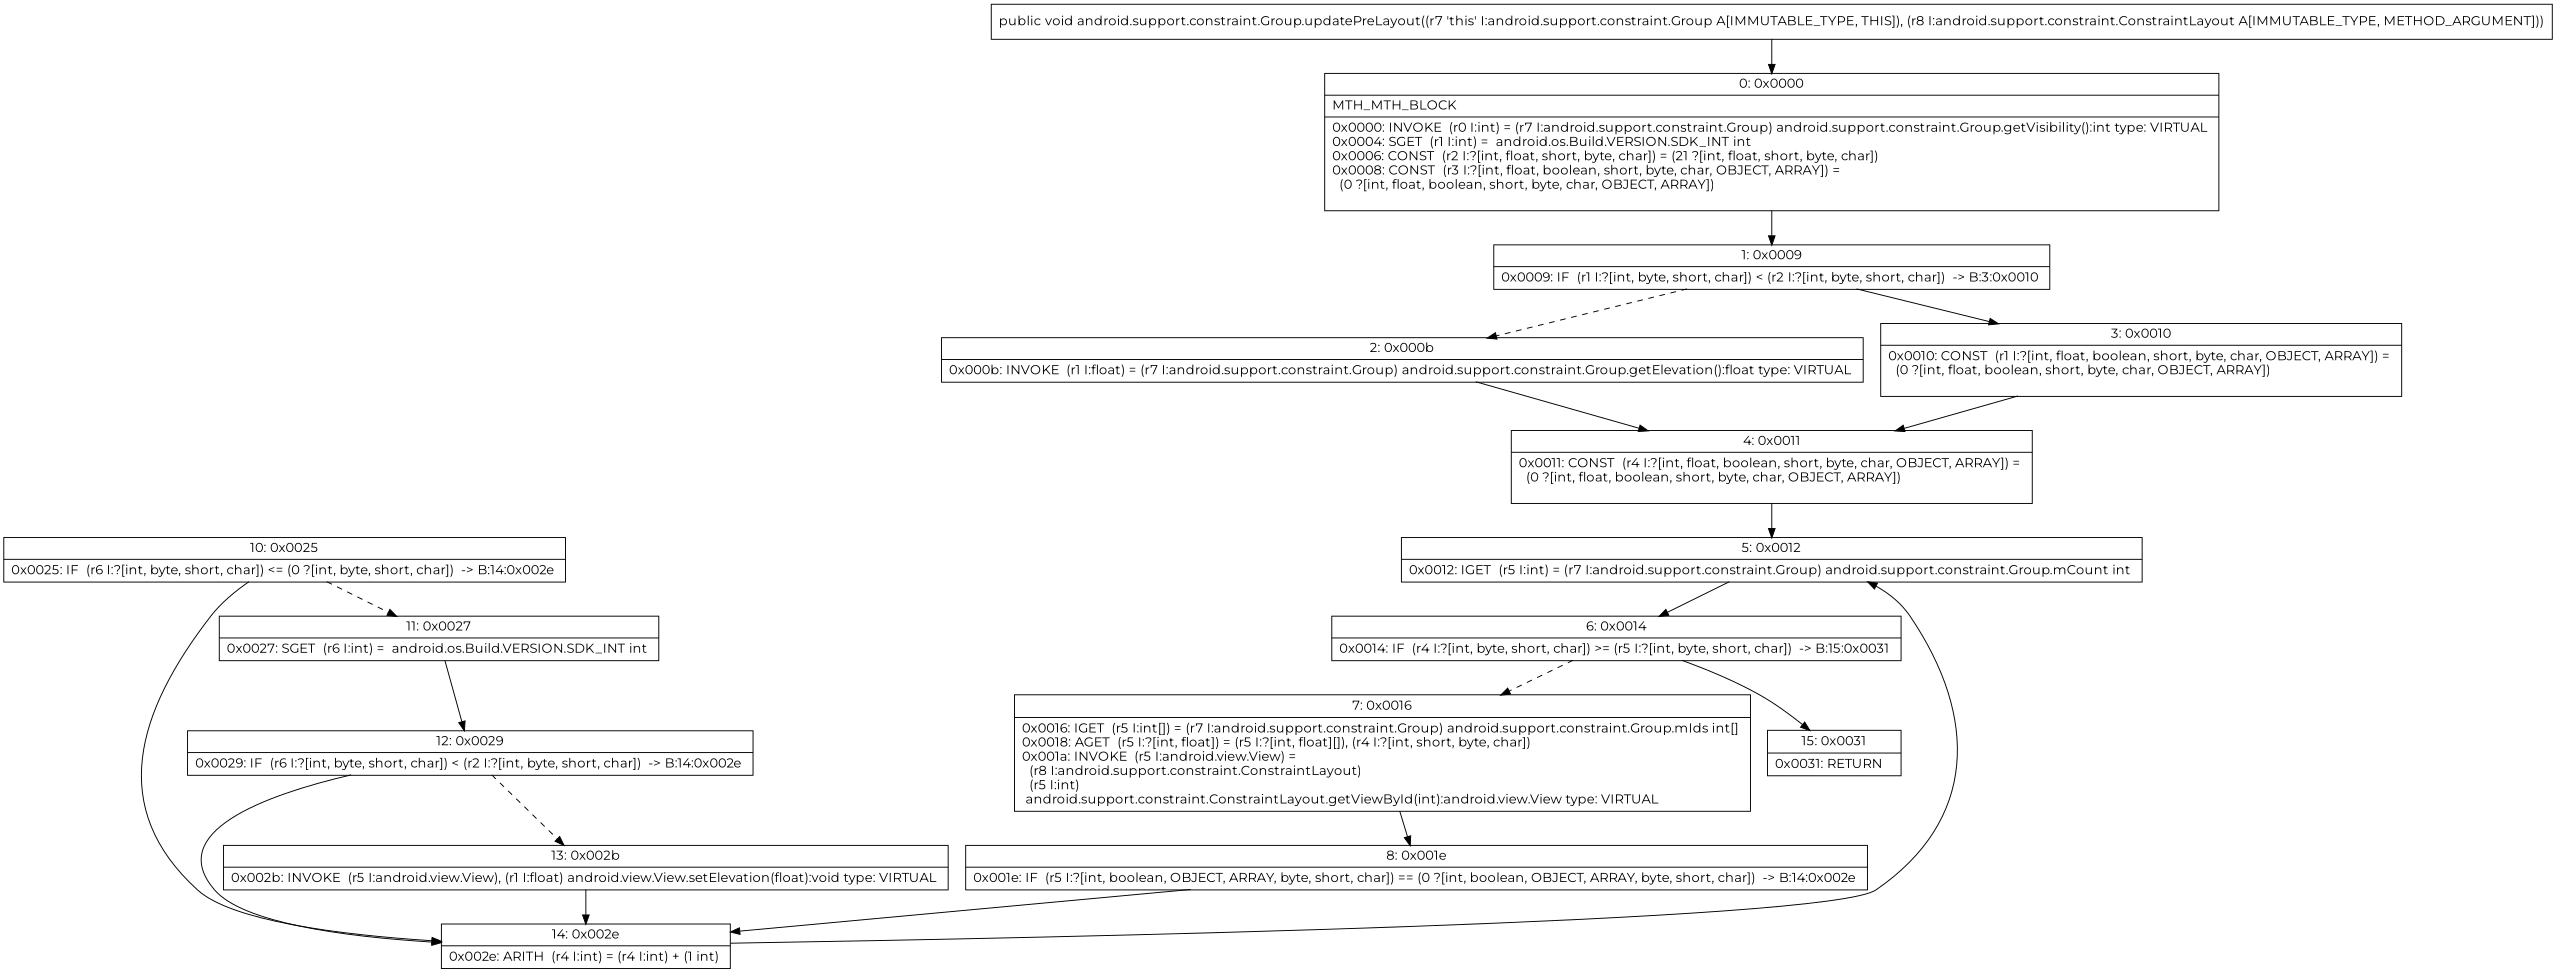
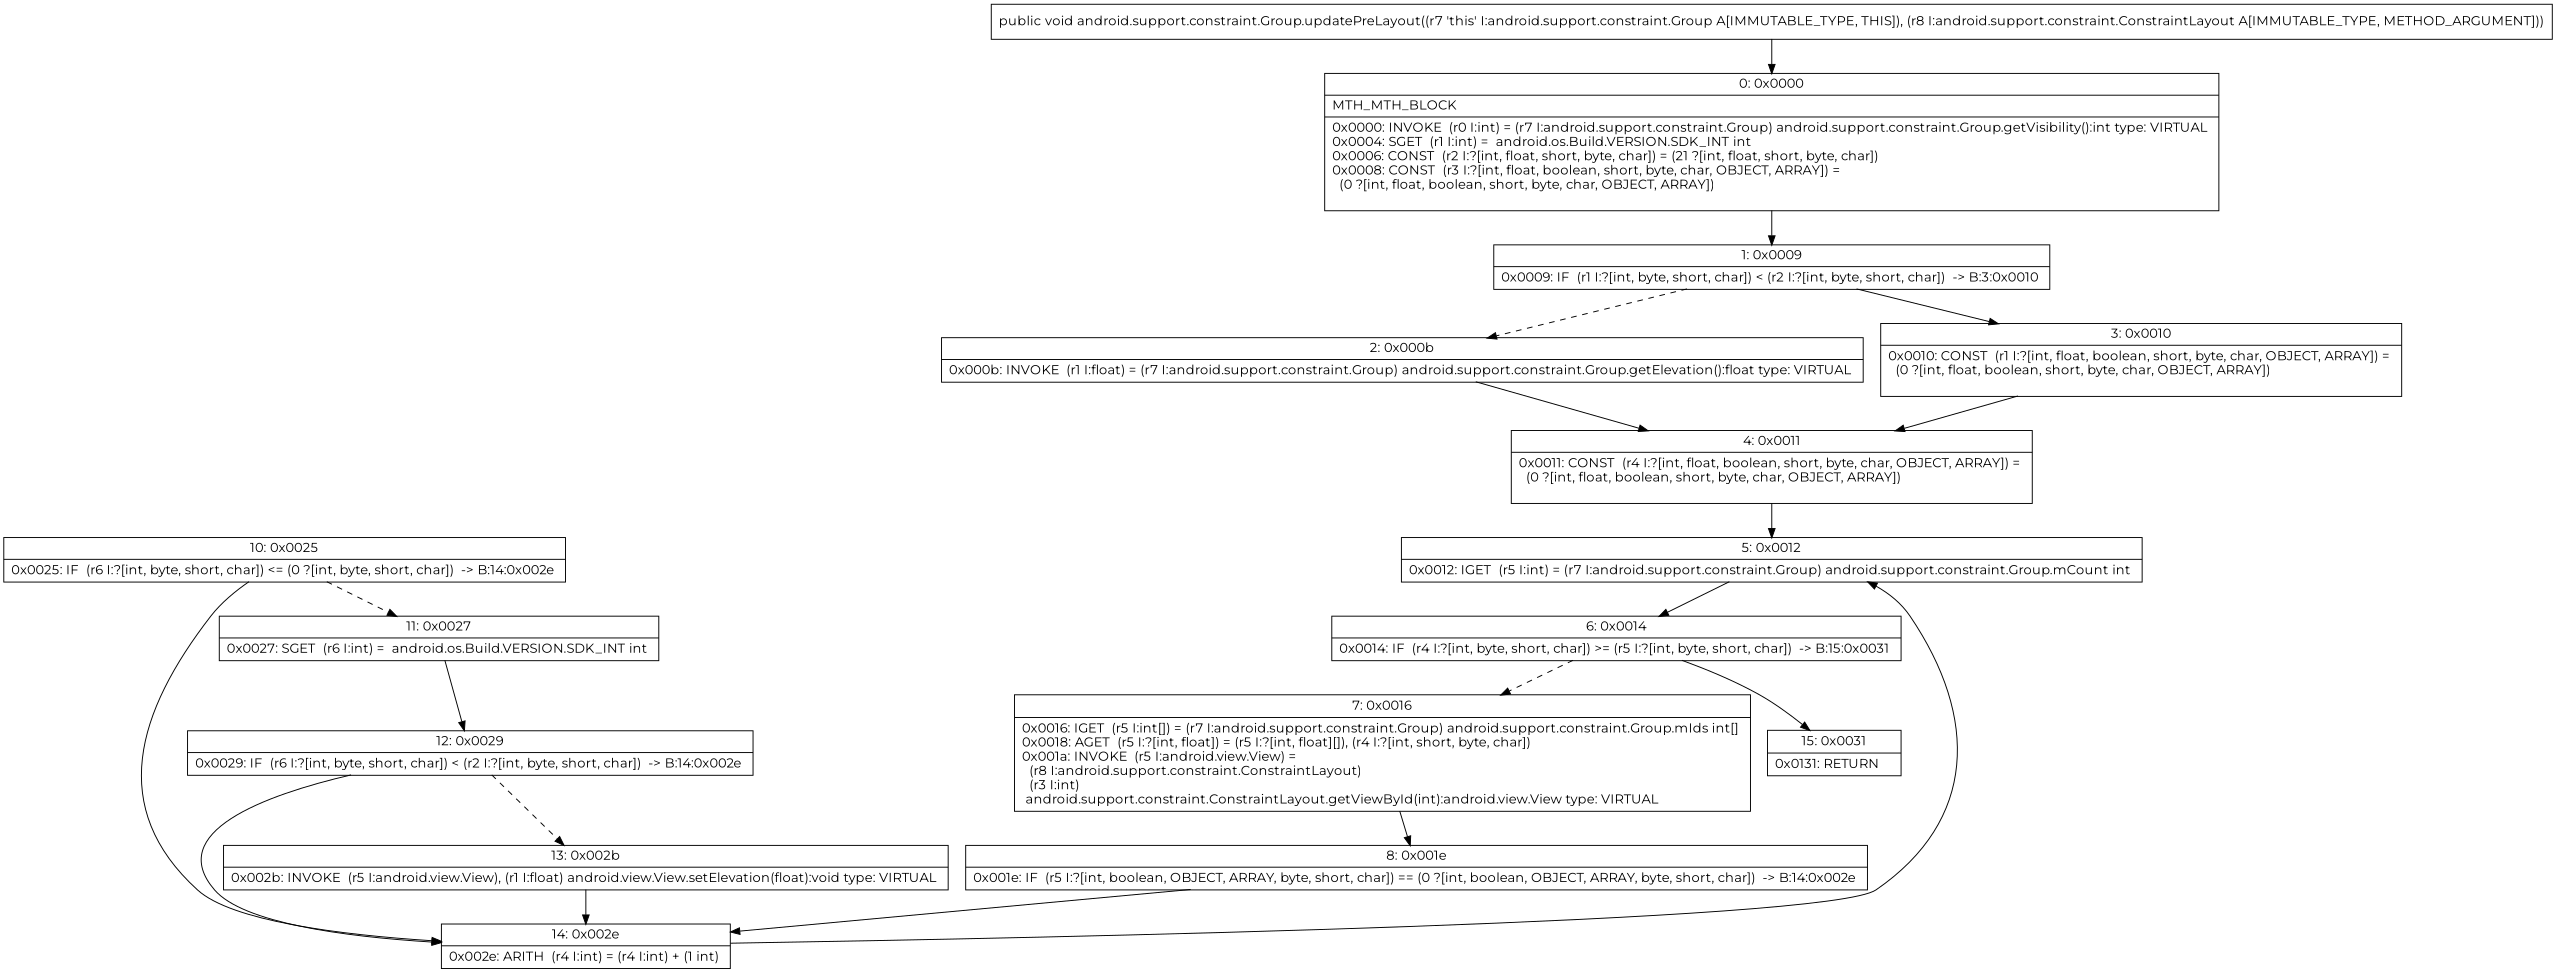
(1834, 764) -> (1832, 764)
(1051, 785) -> (1051, 785)
